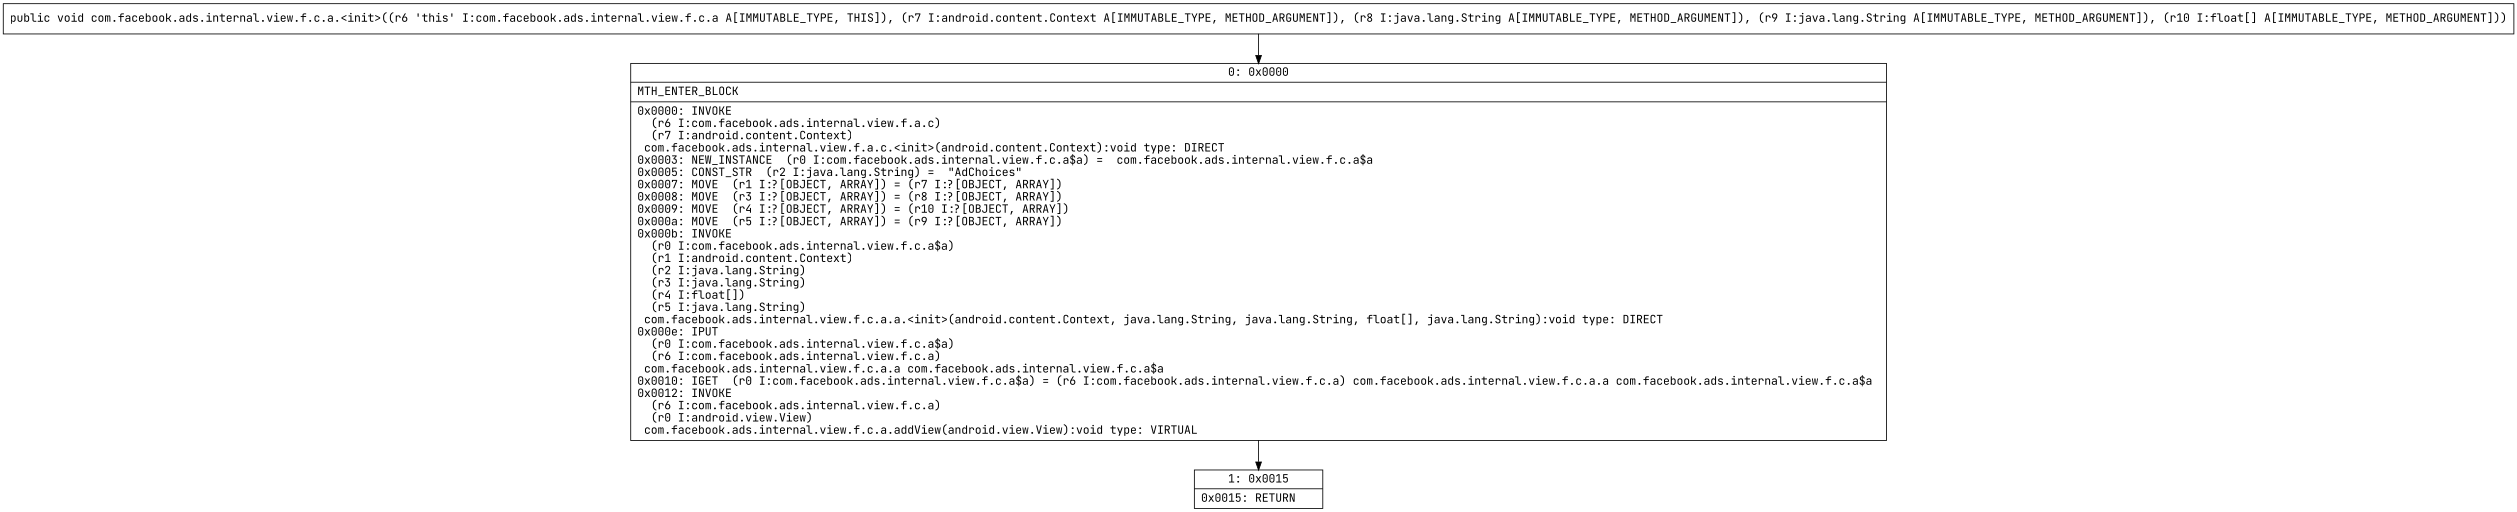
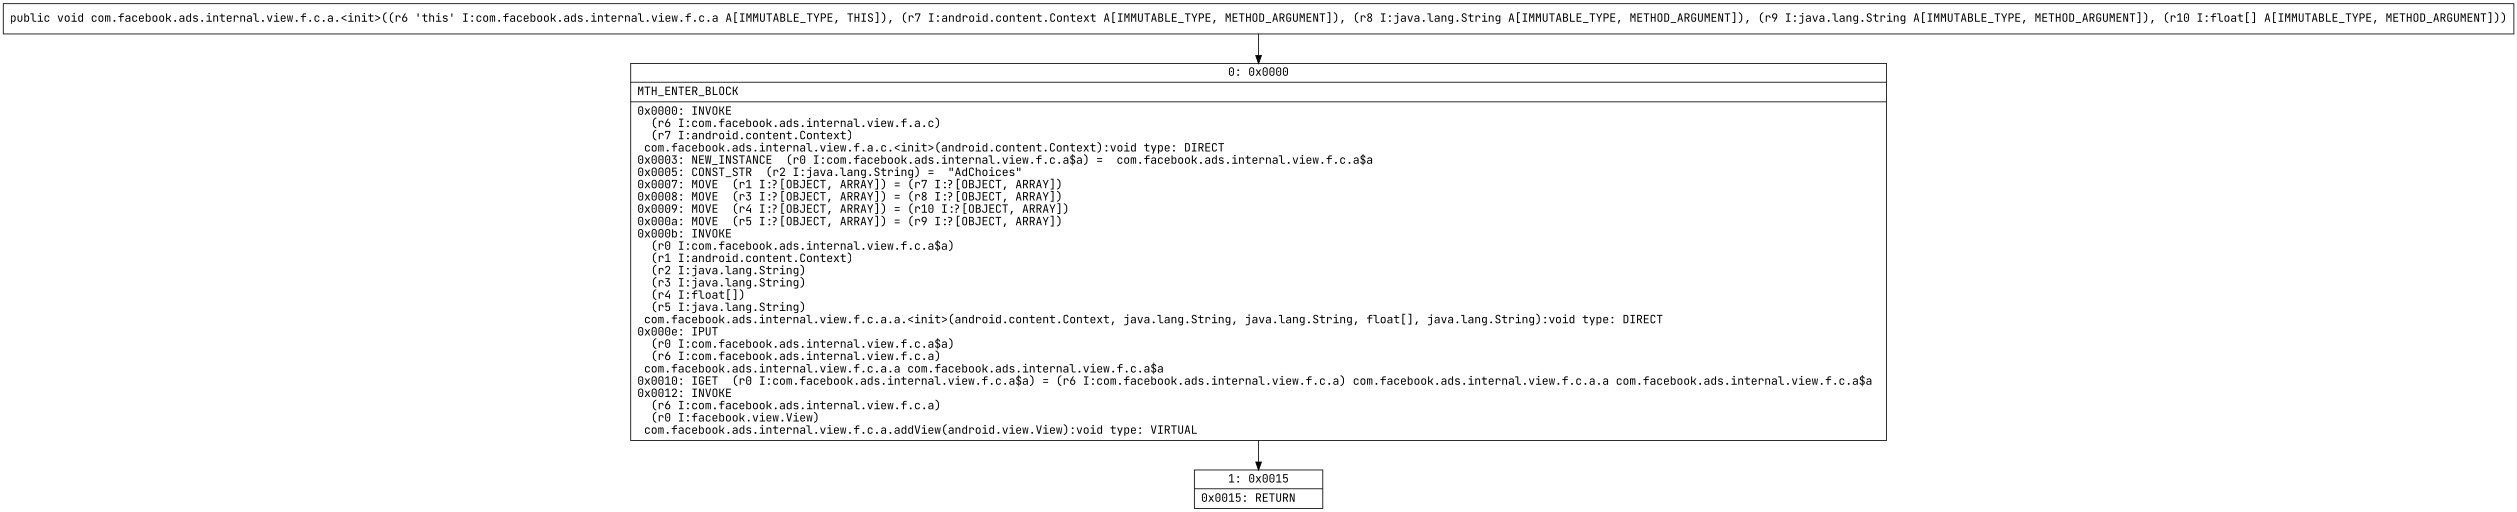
(725, 418) -> (728, 418)
